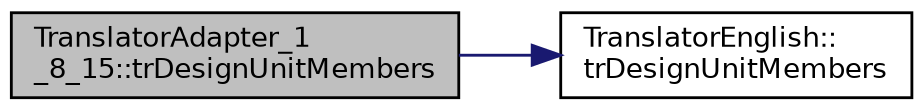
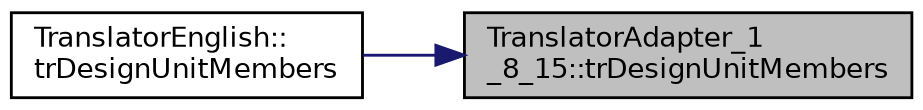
(495, 55) -> (399, 55)
